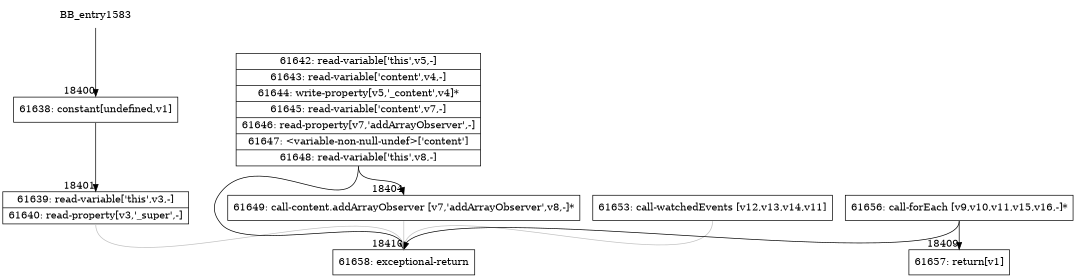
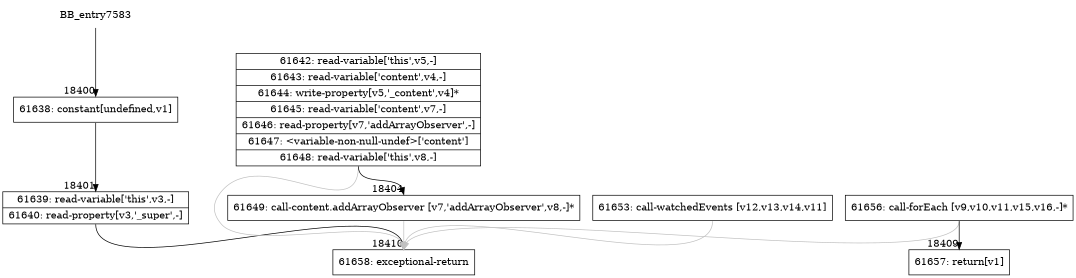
(96, 15) -> (96, 15)
(219, 221) -> (219, 221)
(684, 235) -> (684, 235)
(239, 238) -> (239, 238)
